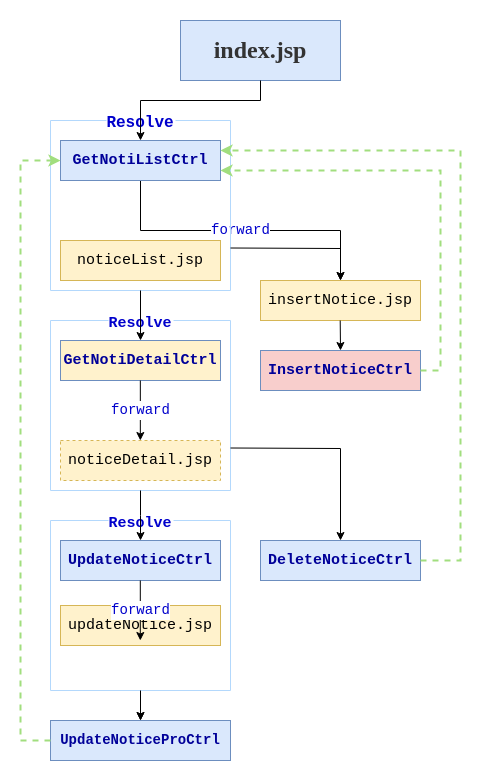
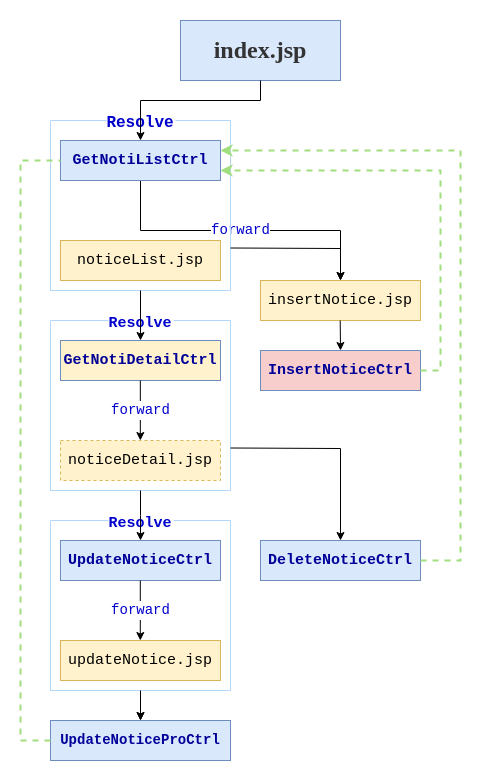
(48, 161) -> (53, 161)
(141, 626) -> (141, 661)
